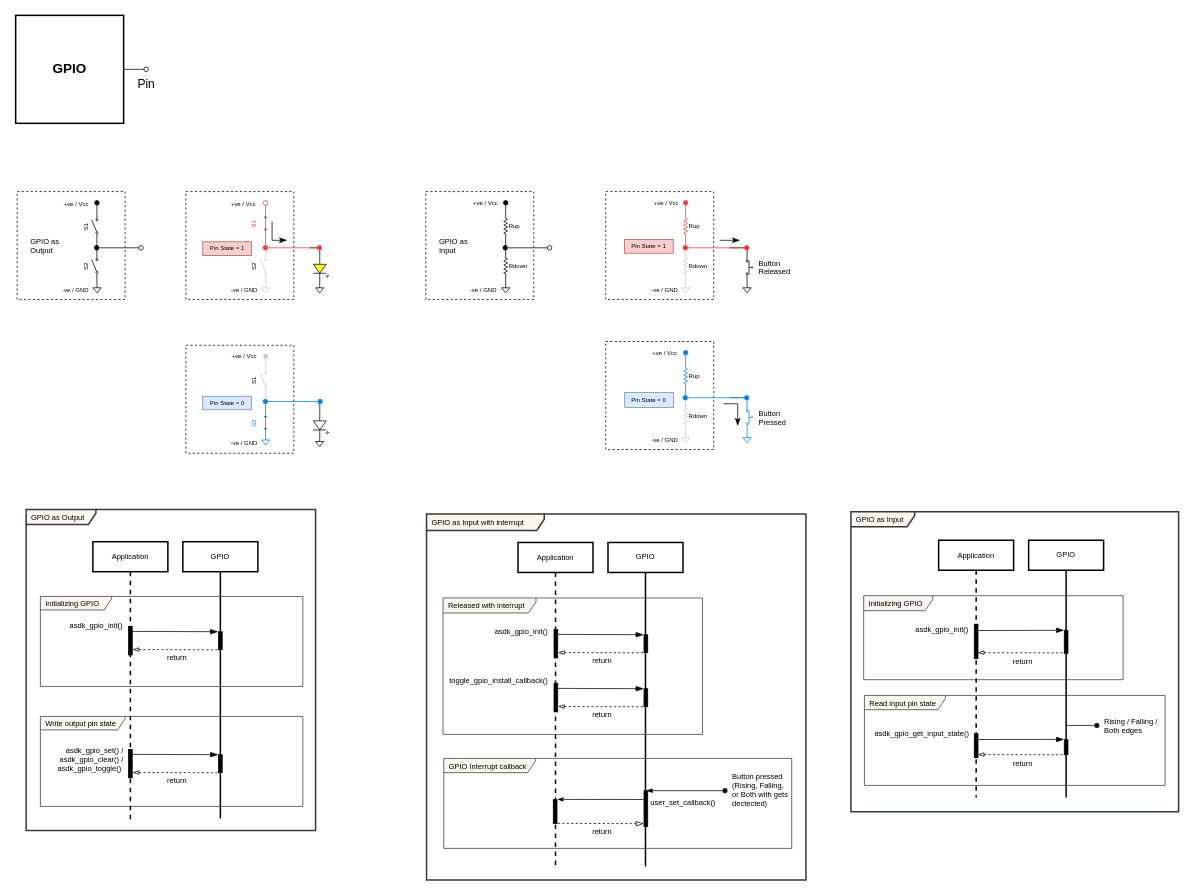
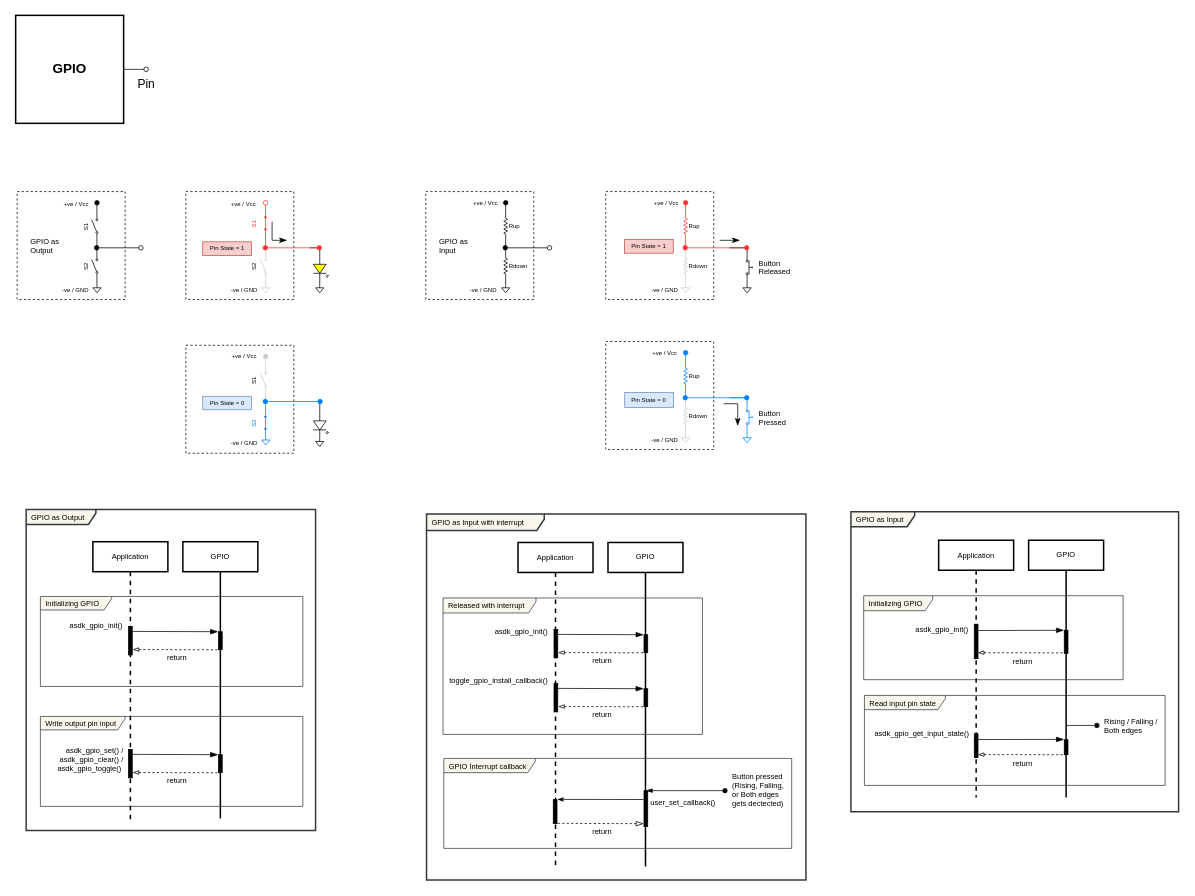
(87, 723) -> (86, 723)
(762, 790) -> (762, 790)
